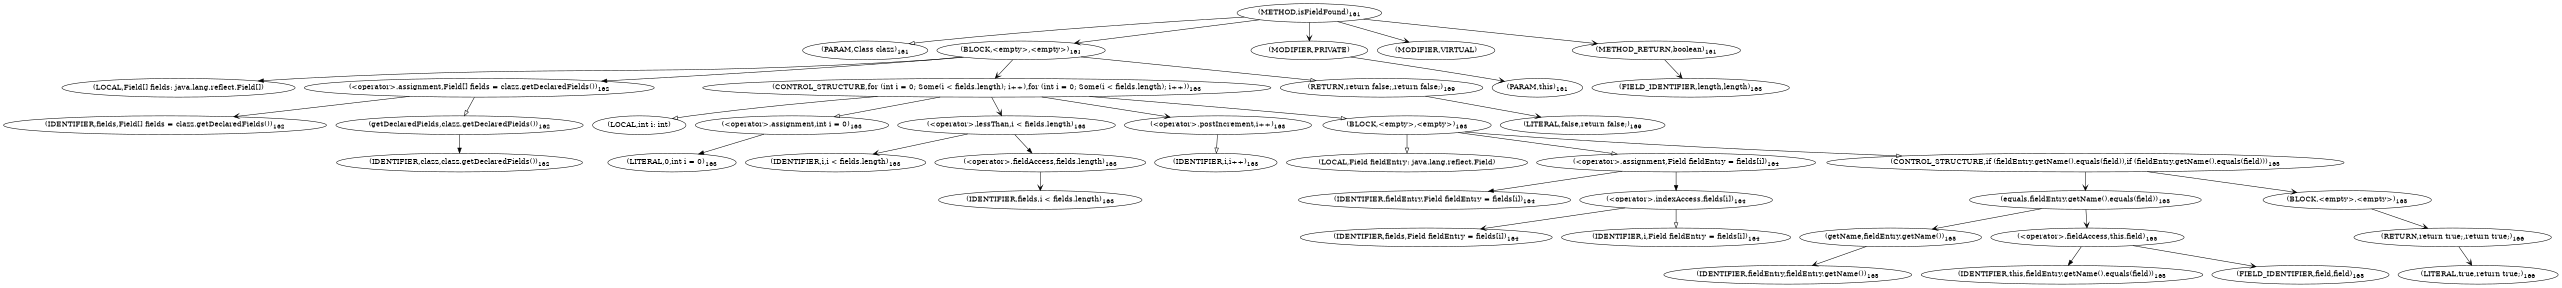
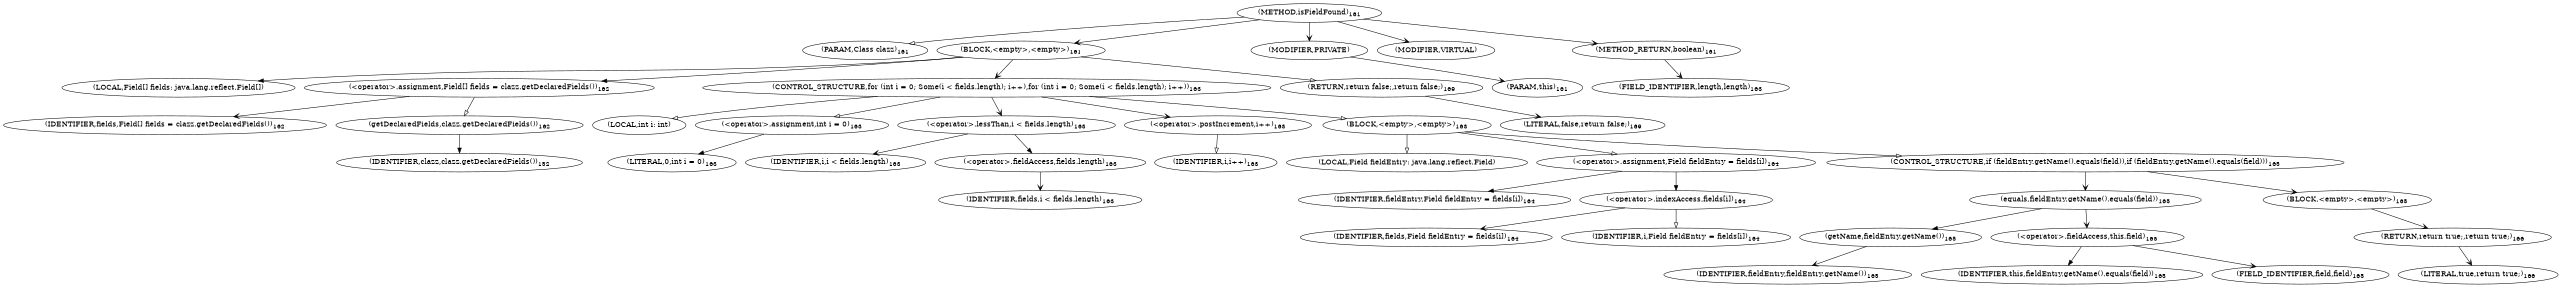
(544, 162) -> (544, 162)
(1990, 218) -> (1990, 218)
